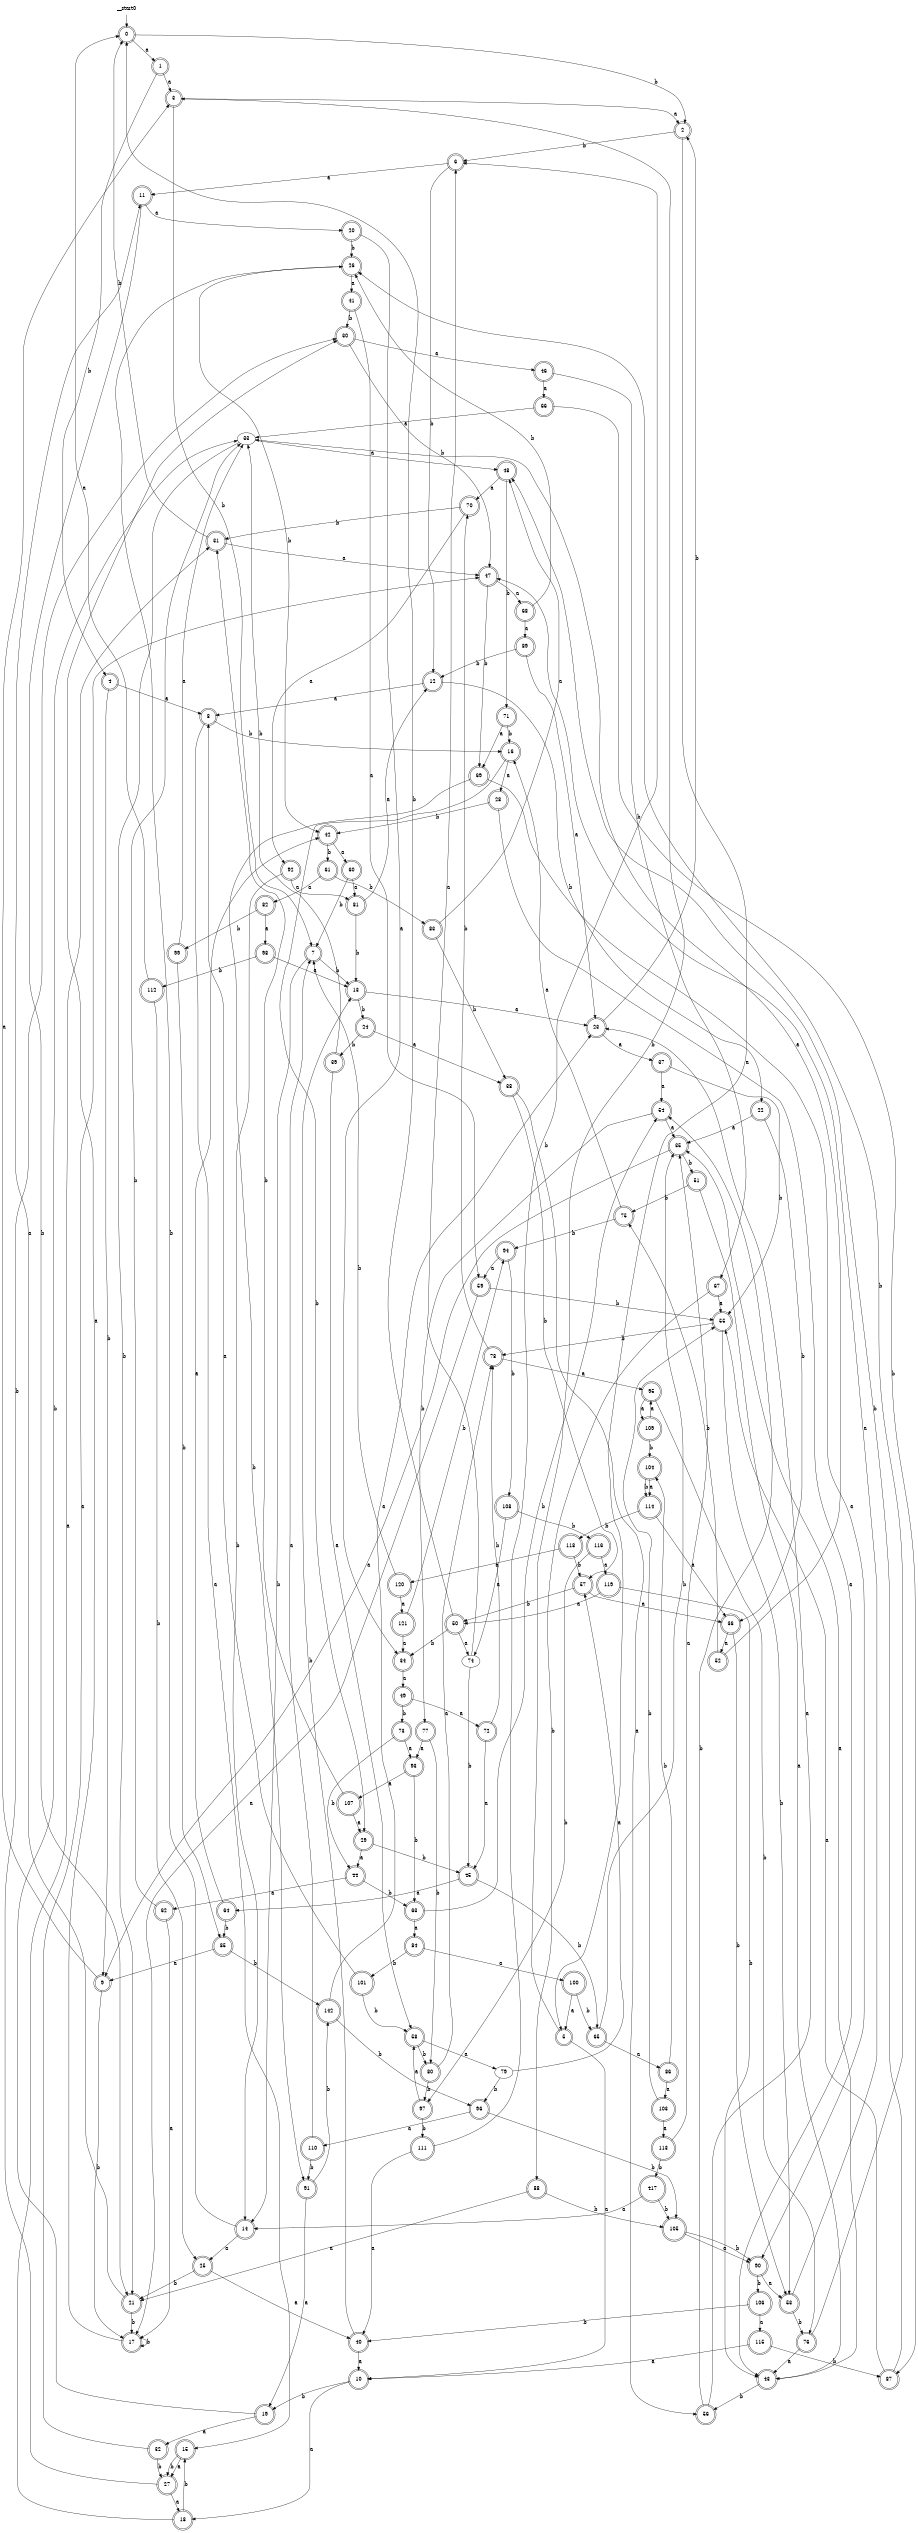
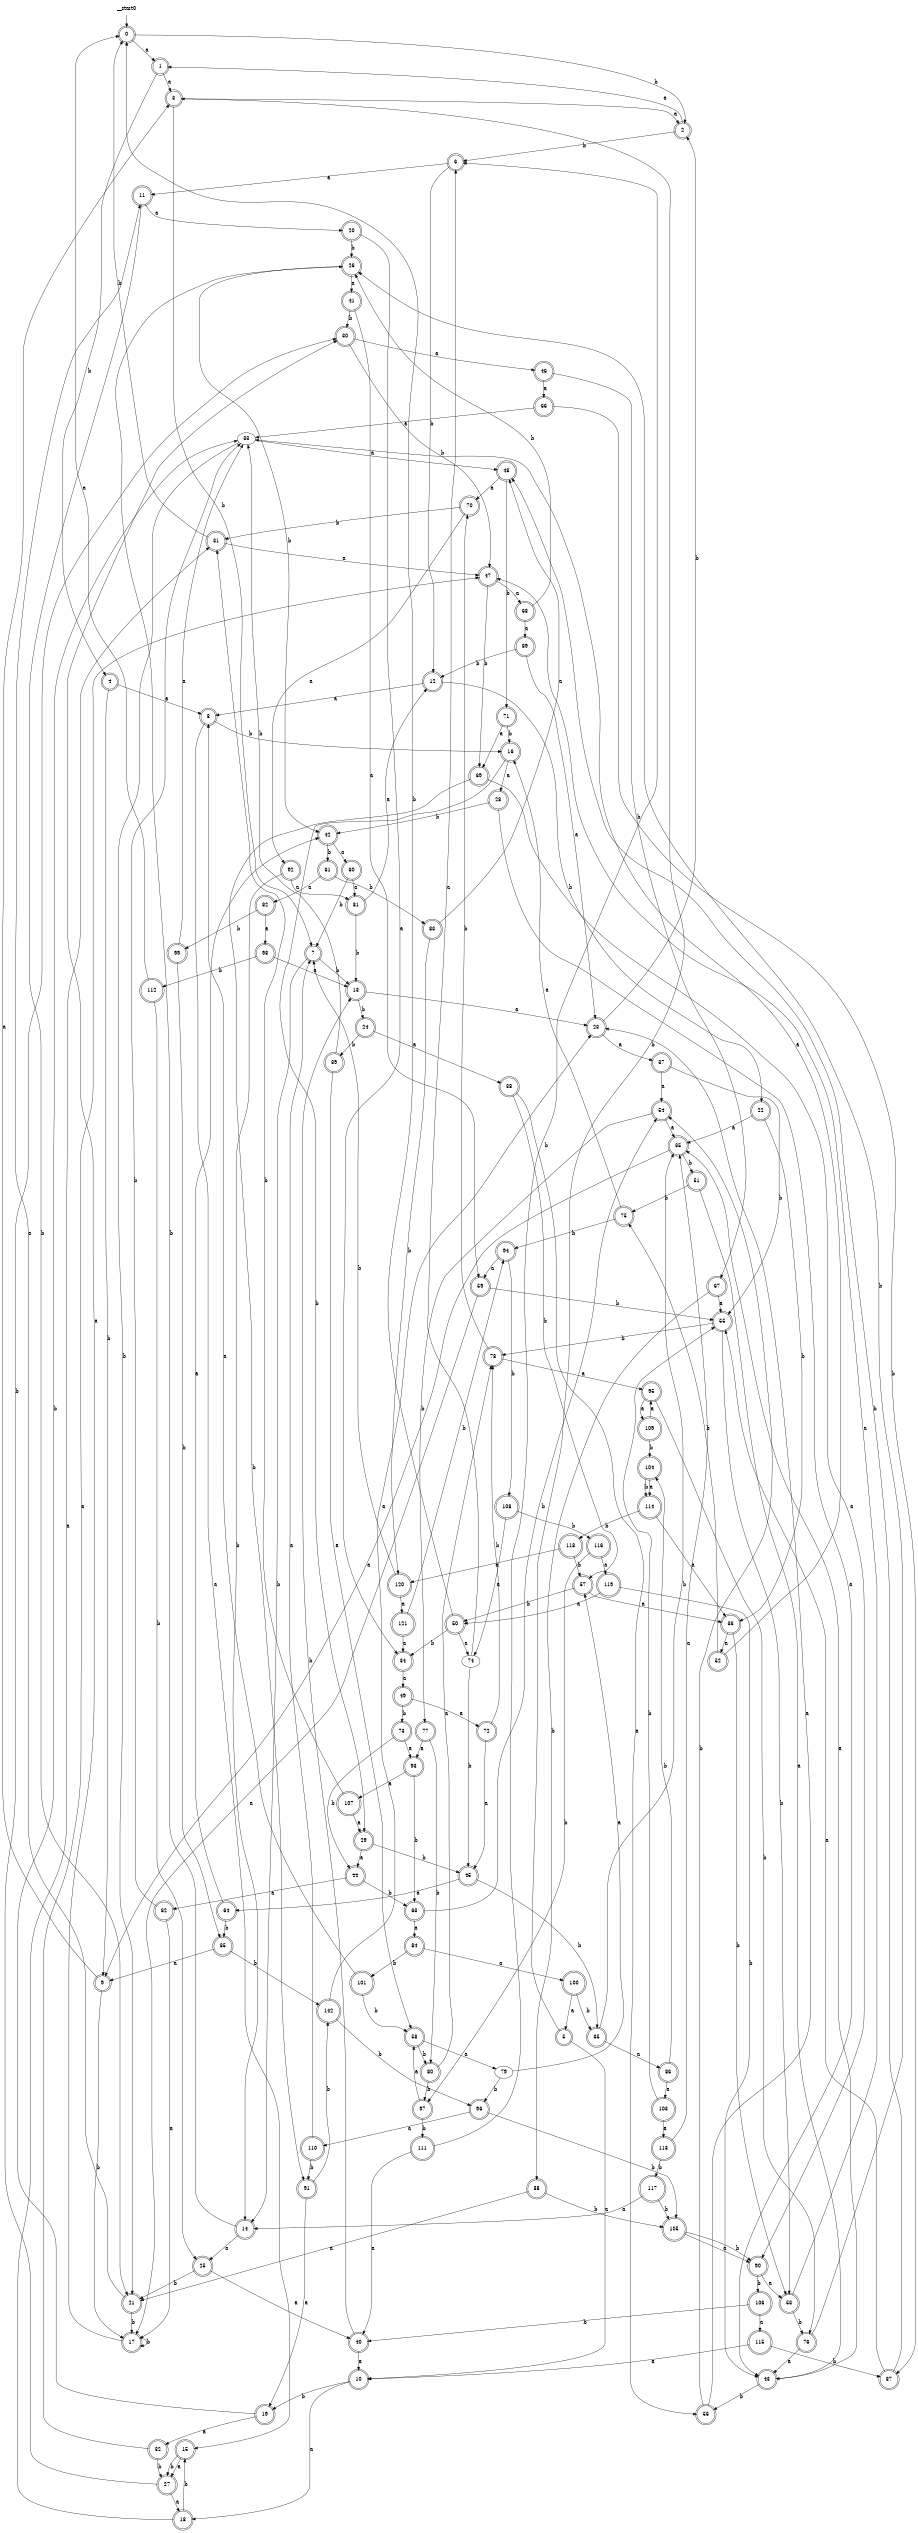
(472, 1010) -> (407, 1254)
(720, 1098) -> (432, 77)
(652, 2189) -> (652, 2189)
